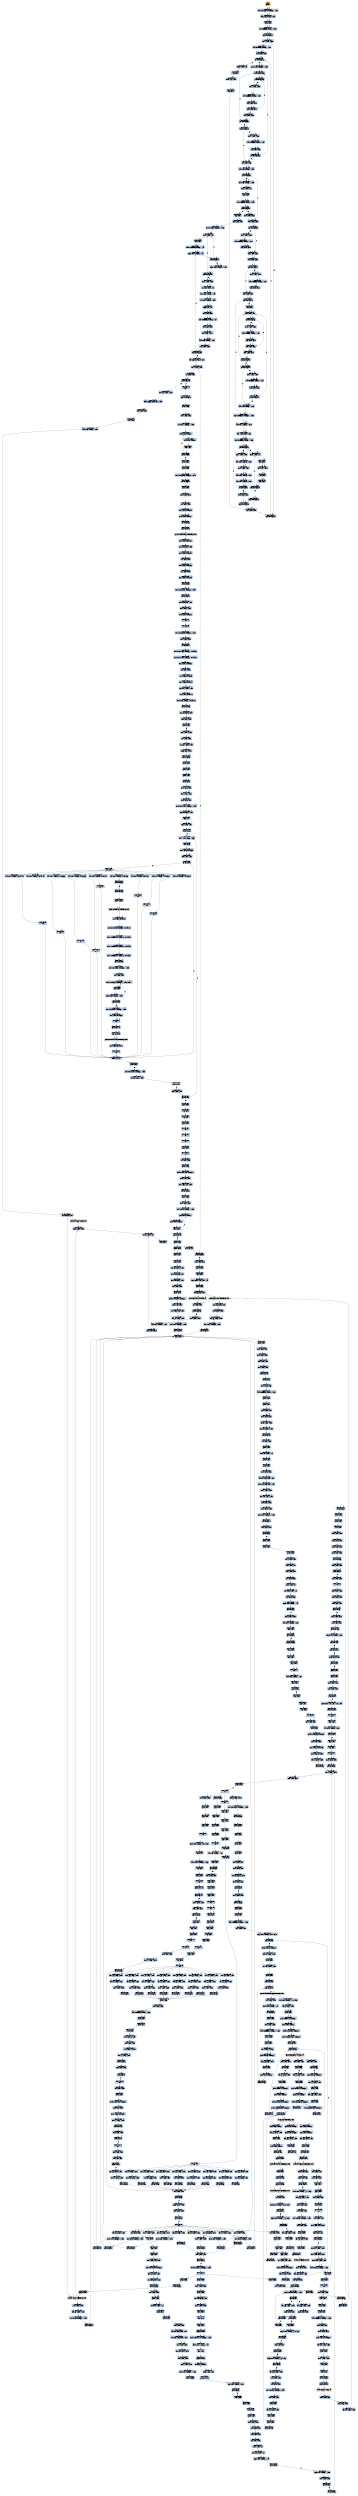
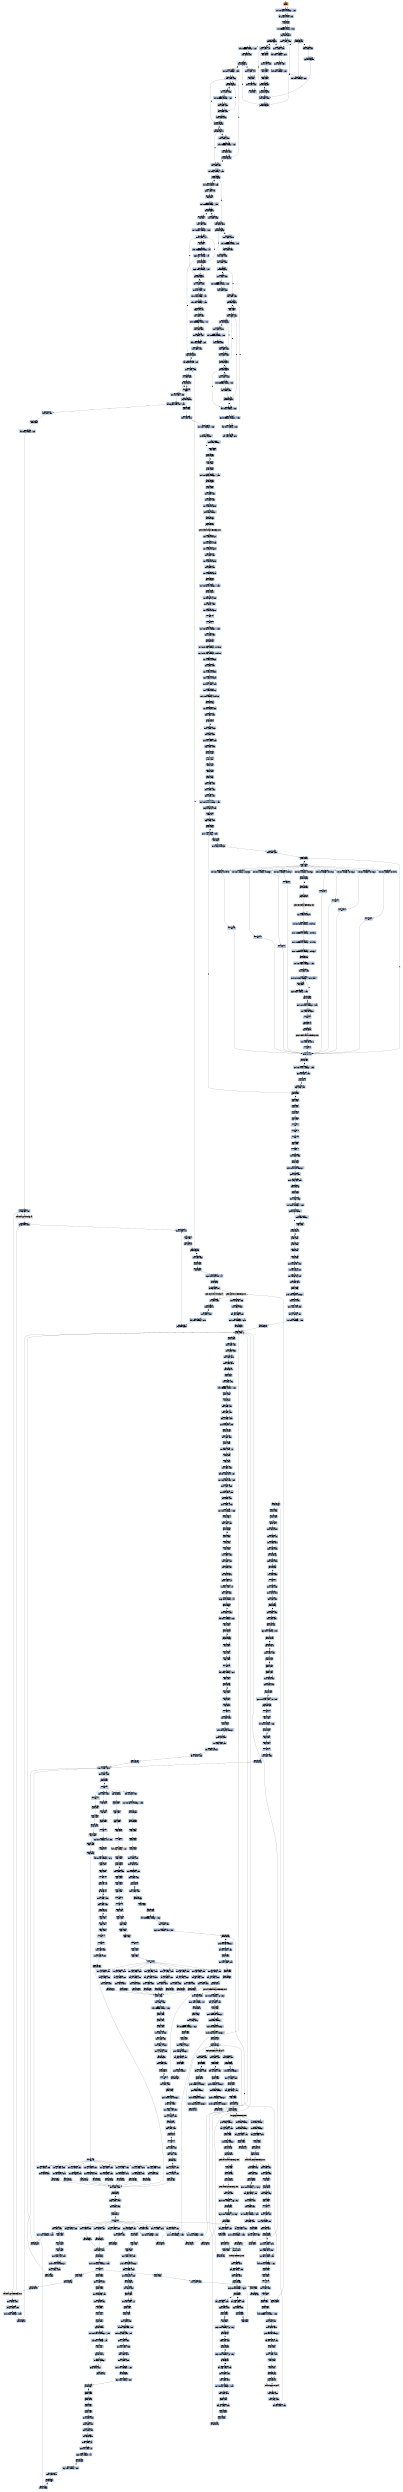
(244, 440) -> none
(133, 1981) -> (151, 1977)
(130, 2037) -> (161, 2032)
